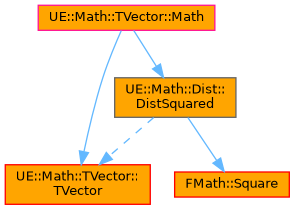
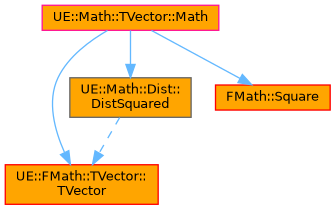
(202, 139) -> (196, 54)
(78, 185) -> (82, 185)
